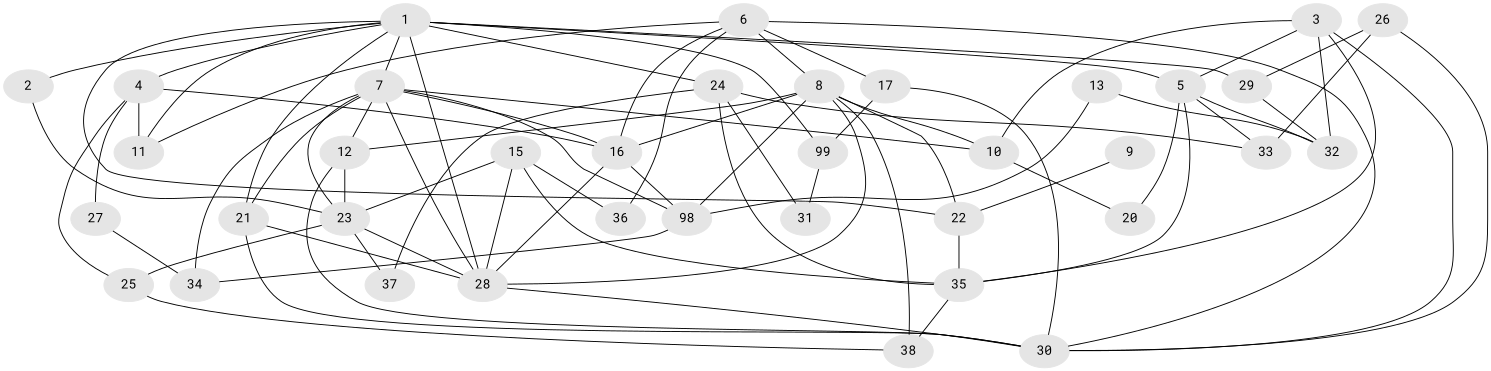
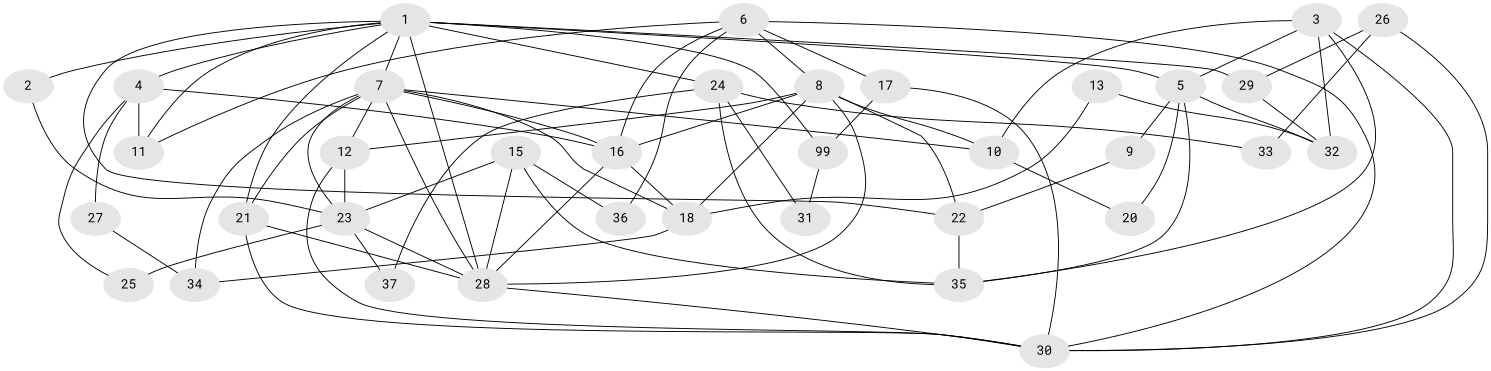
(1230, 125) -> (1155, 120)
(687, 219) -> (687, 219)
(908, 351) -> none
